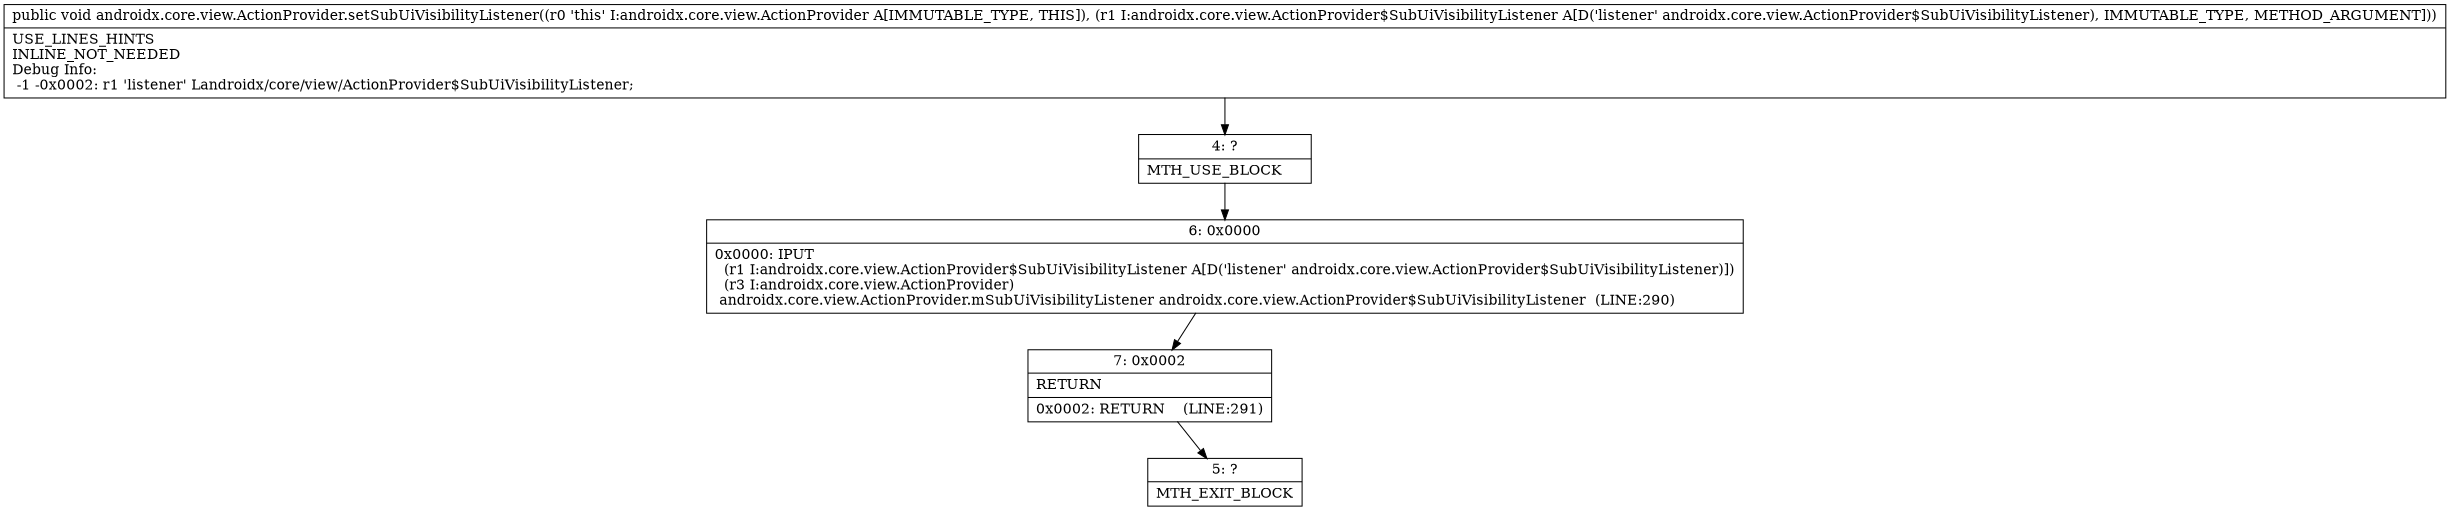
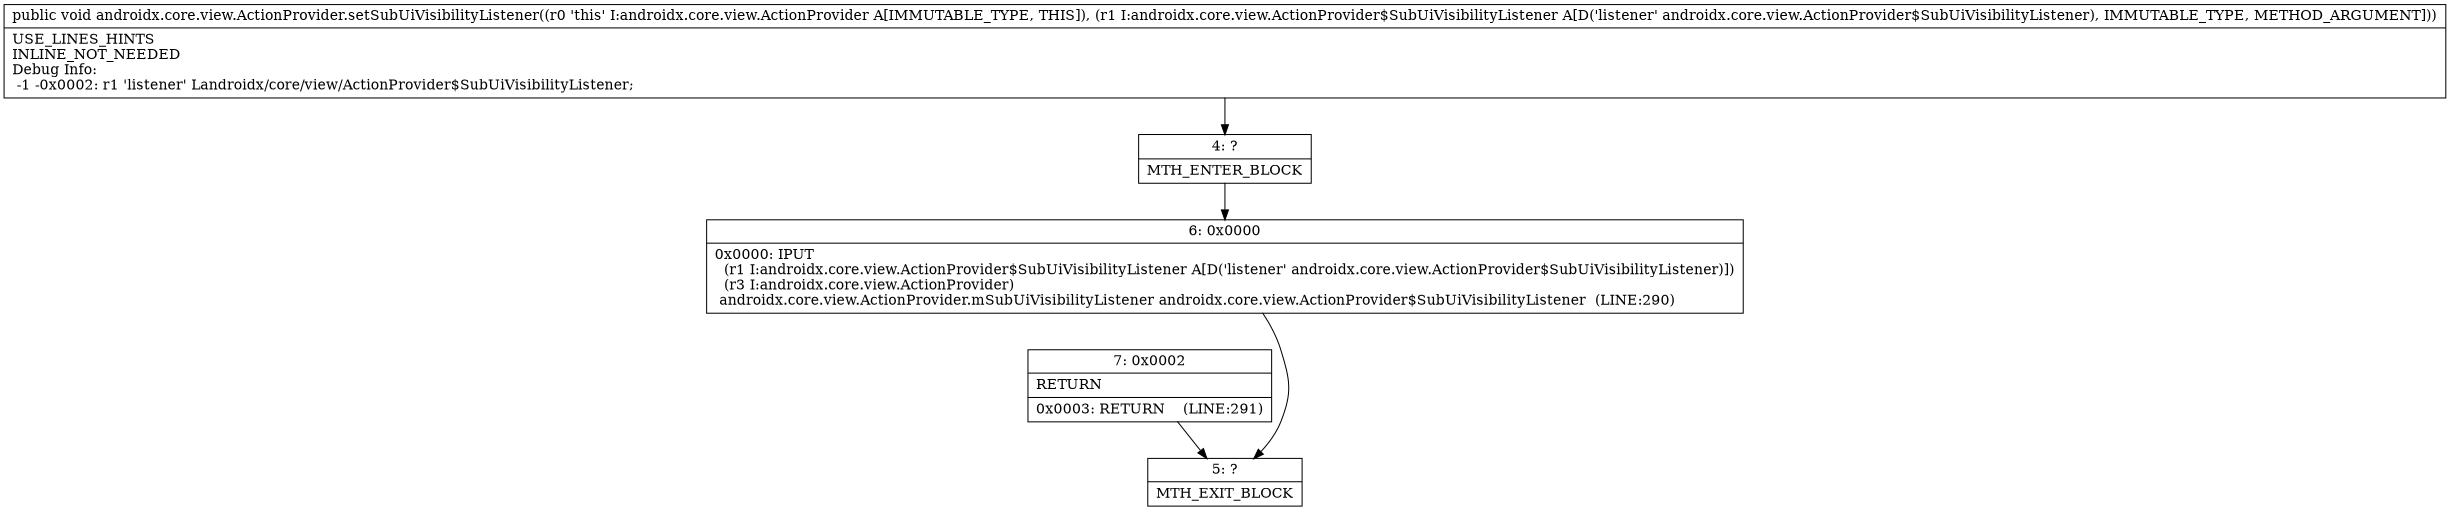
(1214, 171) -> (1225, 171)
(1187, 327) -> (1288, 383)
(1150, 409) -> (1150, 409)
